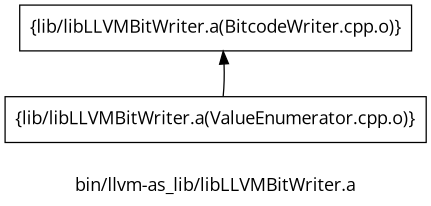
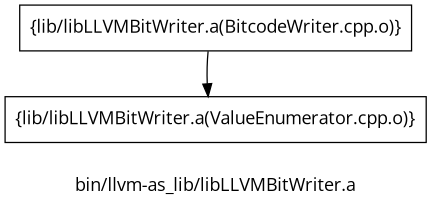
(224, 80) -> (207, 68)
